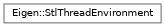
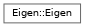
(83, 13) -> (42, 13)
